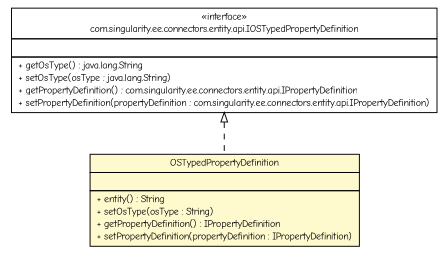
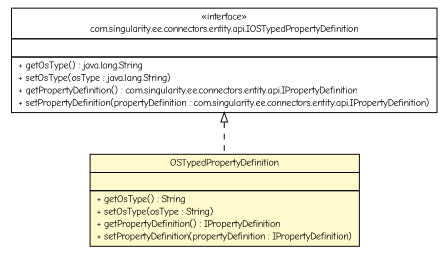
(131, 199) -> (141, 199)
